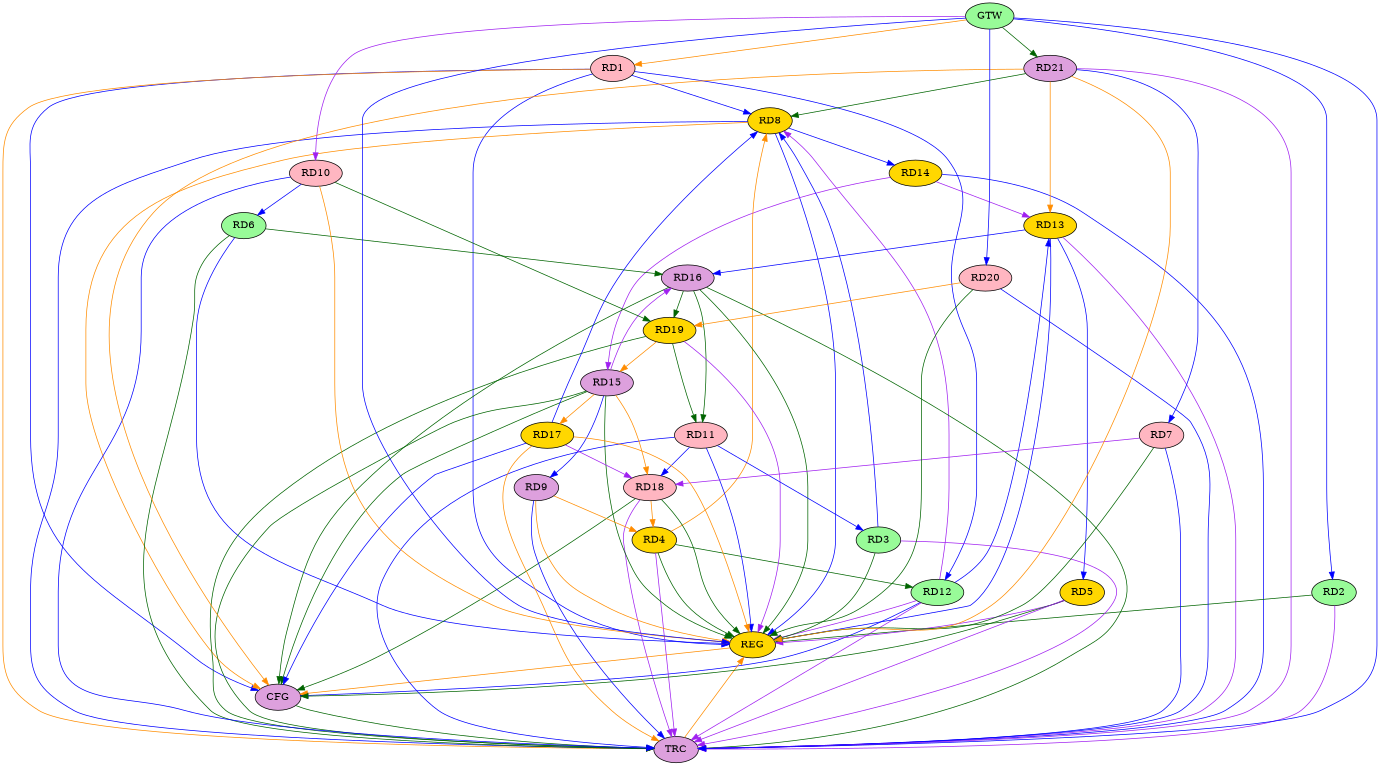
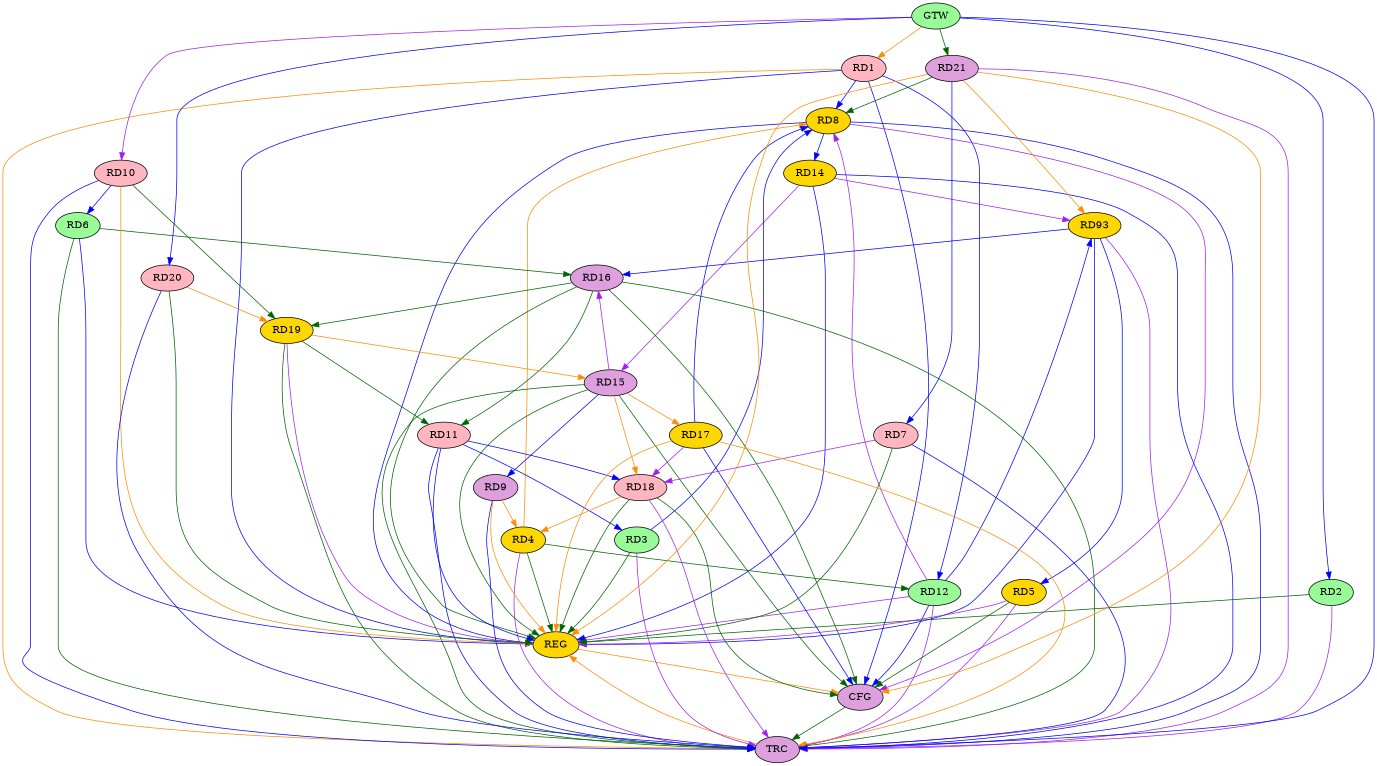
(362, 184) -> (822, 482)
(149, 208) -> (1205, 355)
(1050, 226) -> (1095, 226)
